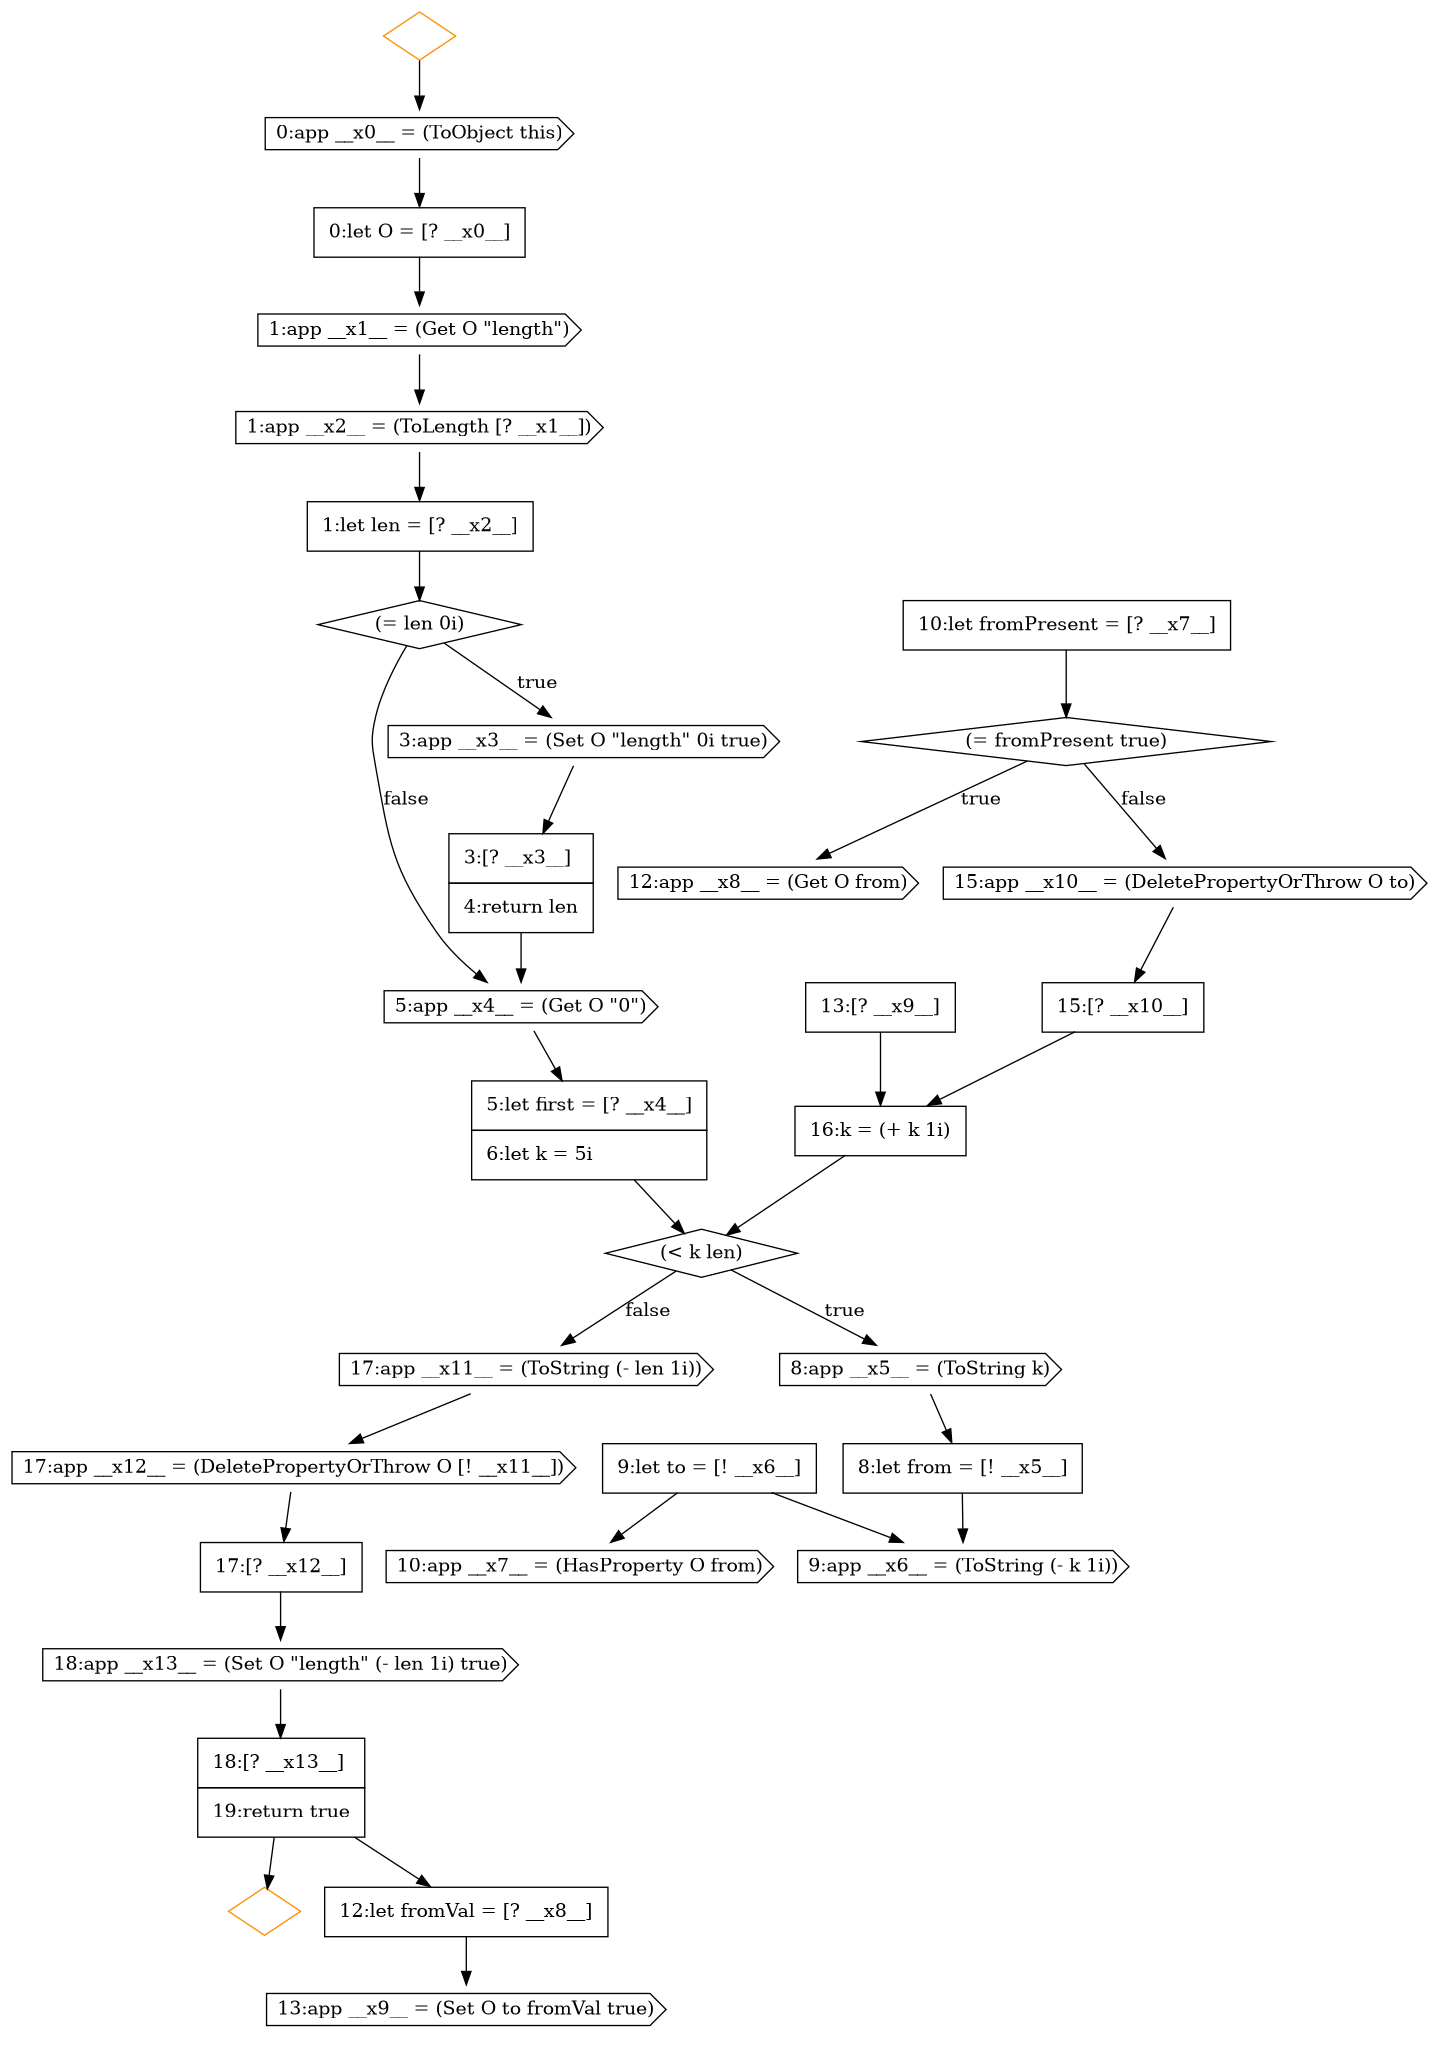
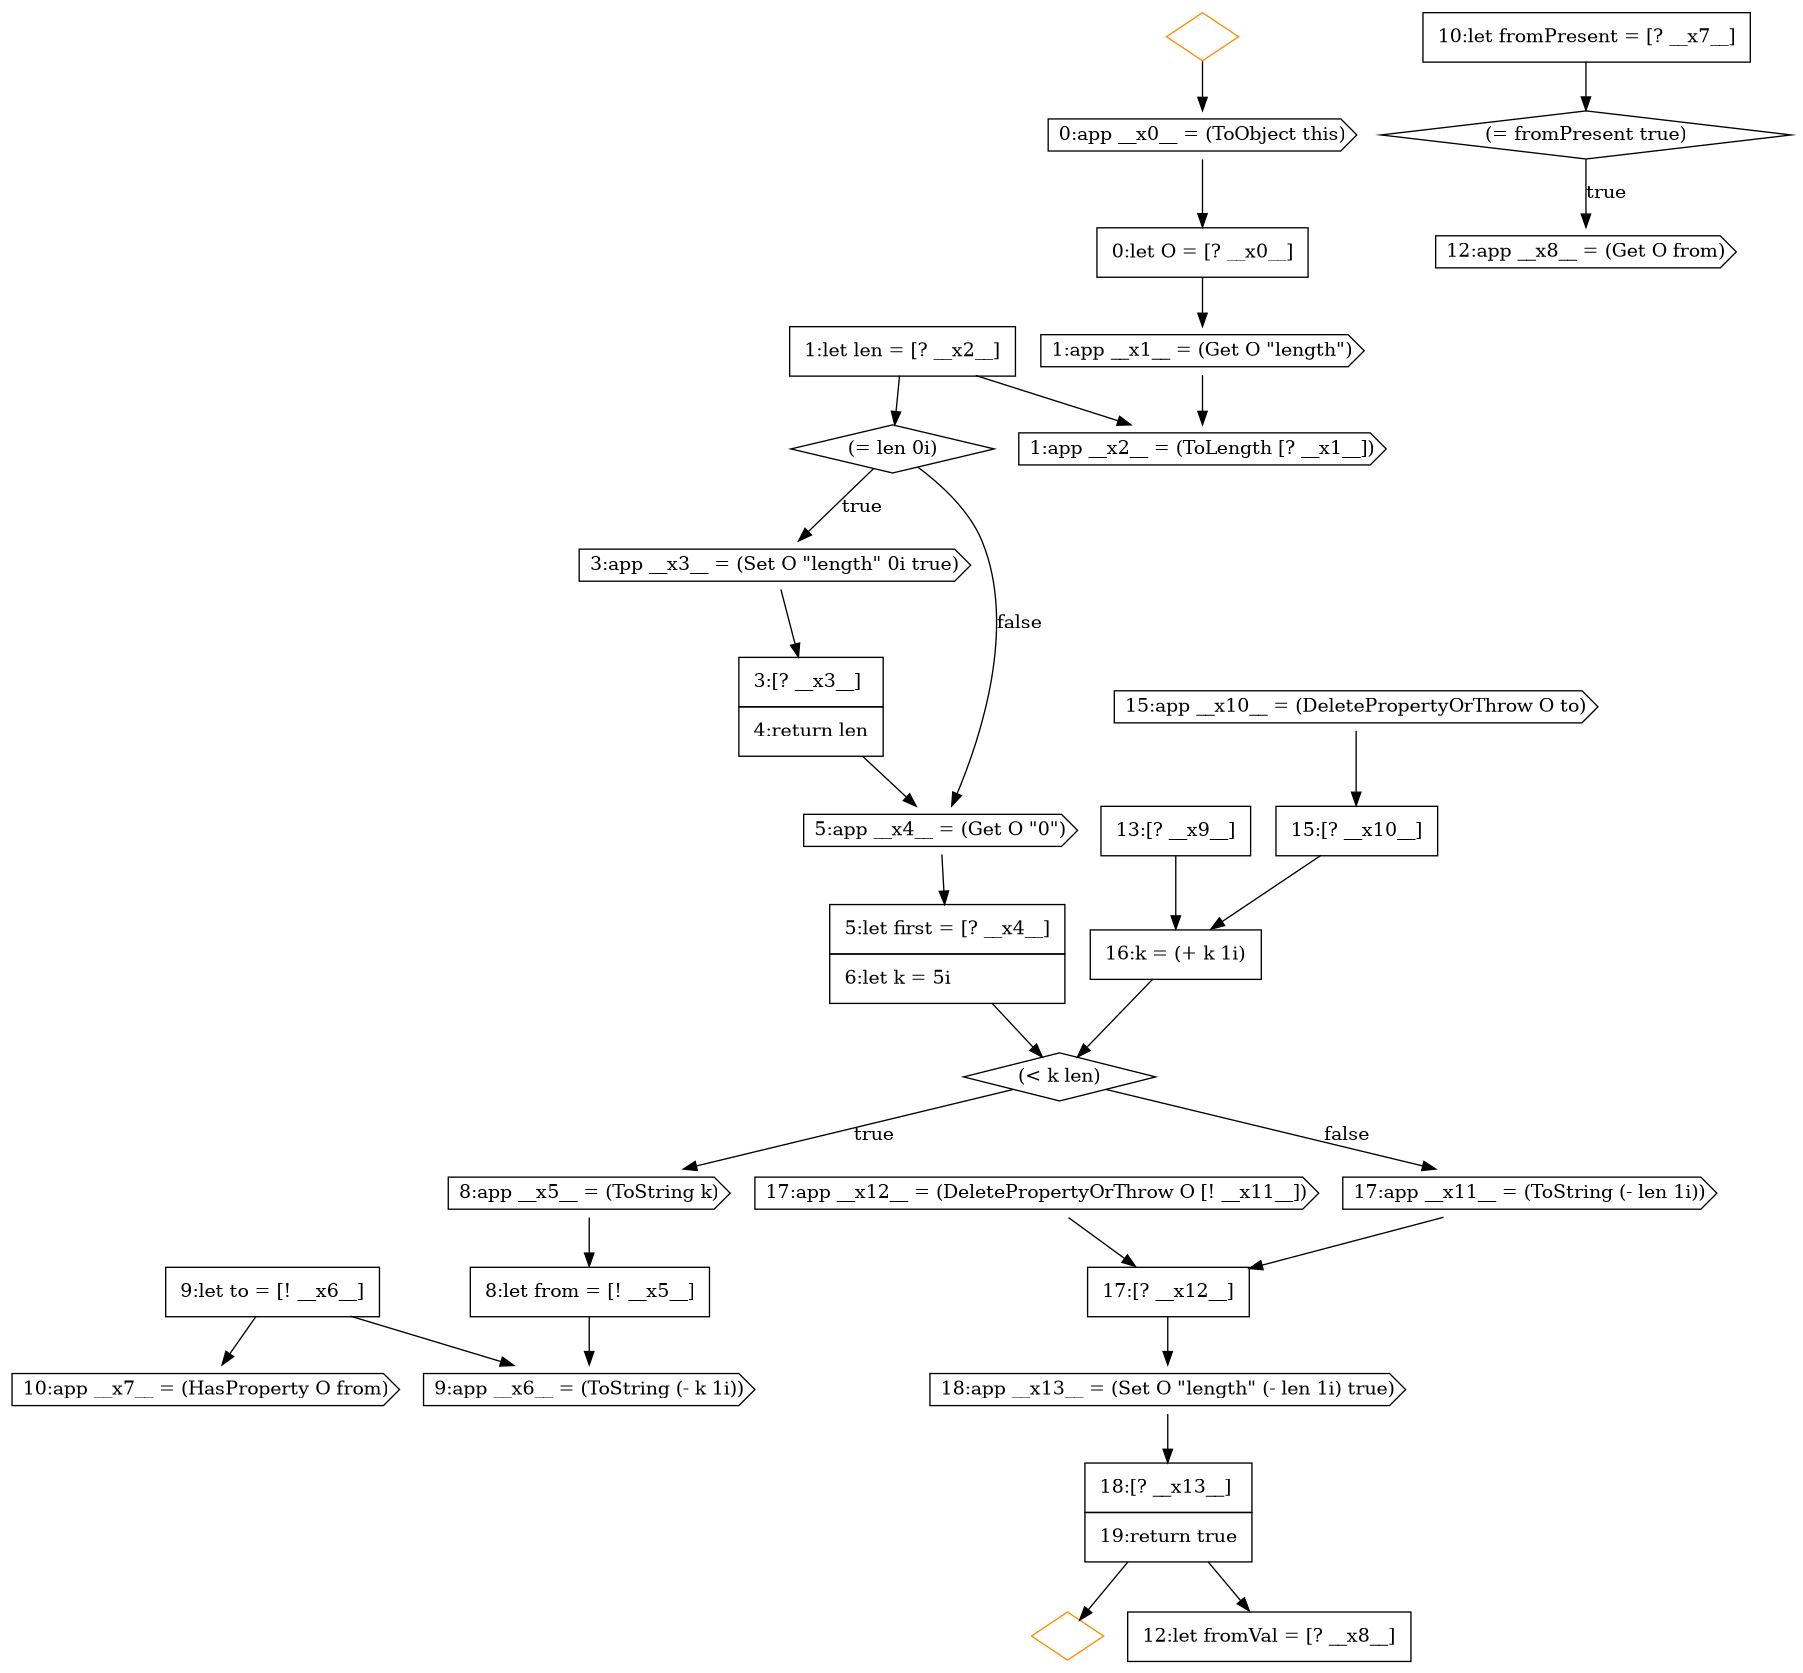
(420, 470) -> (1047, 398)
(1120, 806) -> none
(416, 1416) -> (1353, 1241)
(466, 2010) -> none
